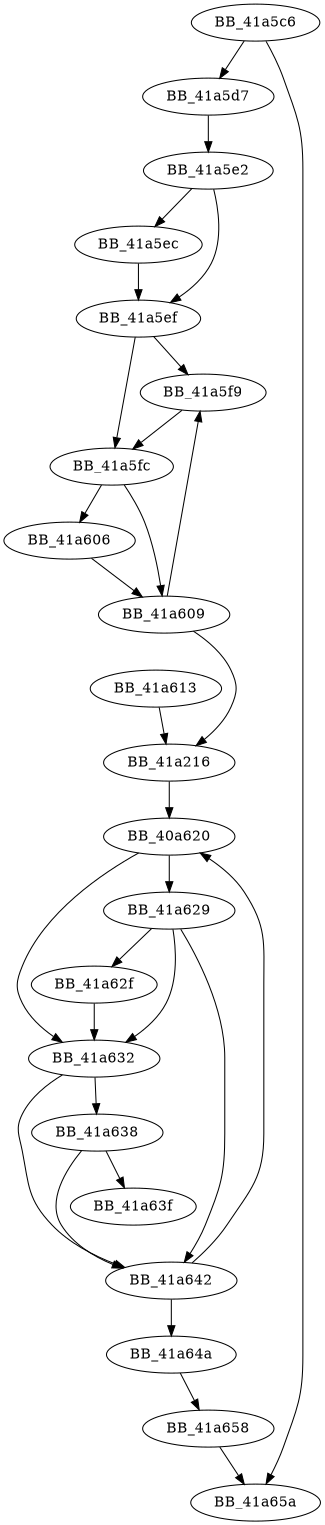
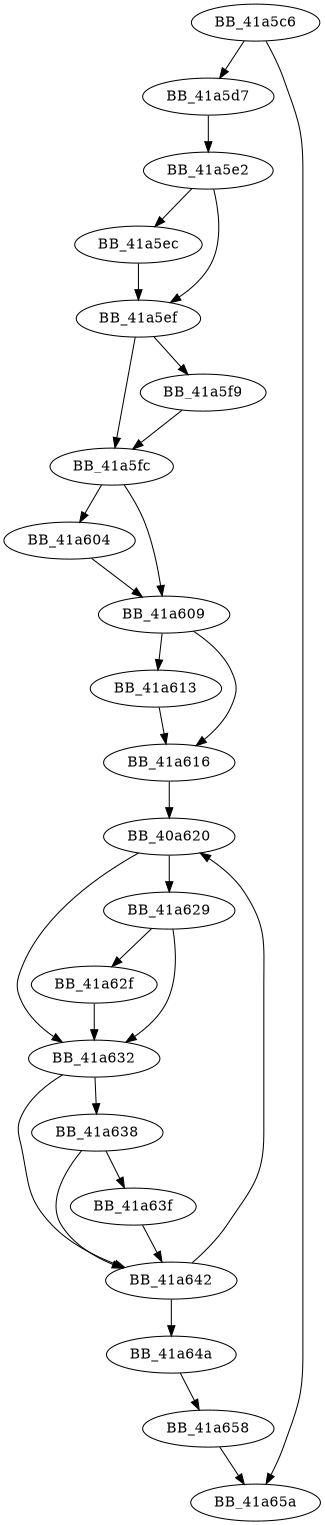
(183, 509) -> (161, 647)
(70, 541) -> (70, 541)
(169, 763) -> (169, 763)
(225, 1090) -> (150, 1239)
